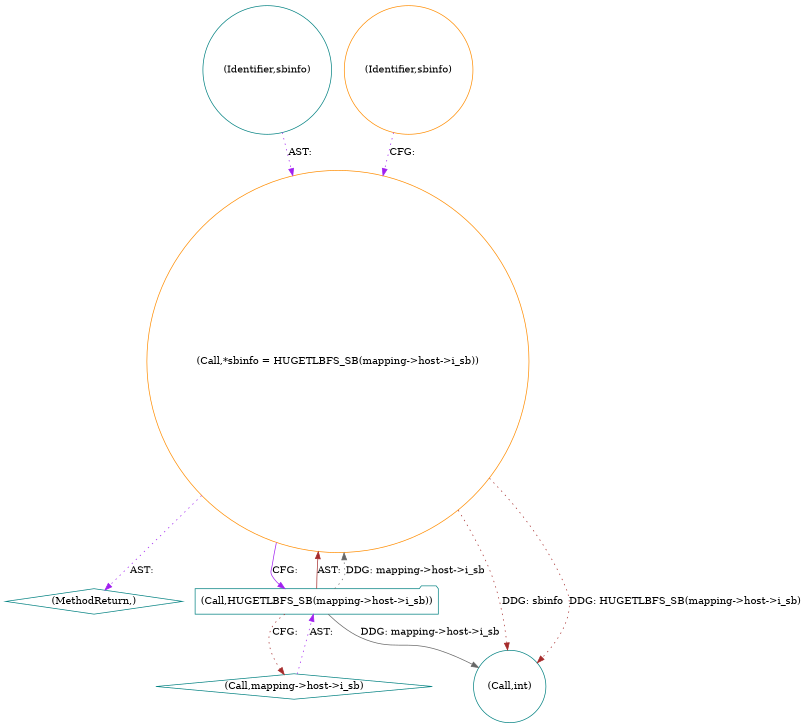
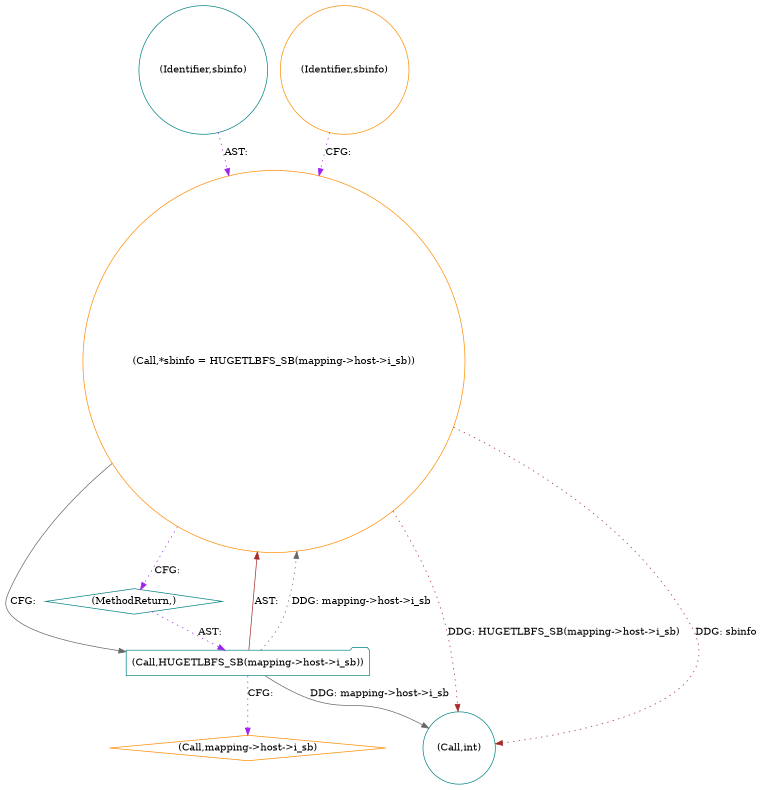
(272, 565) -> (15, 580)
(144, 571) -> (169, 571)
(269, 640) -> (248, 702)
(304, 648) -> (185, 629)
(294, 686) -> (248, 748)
